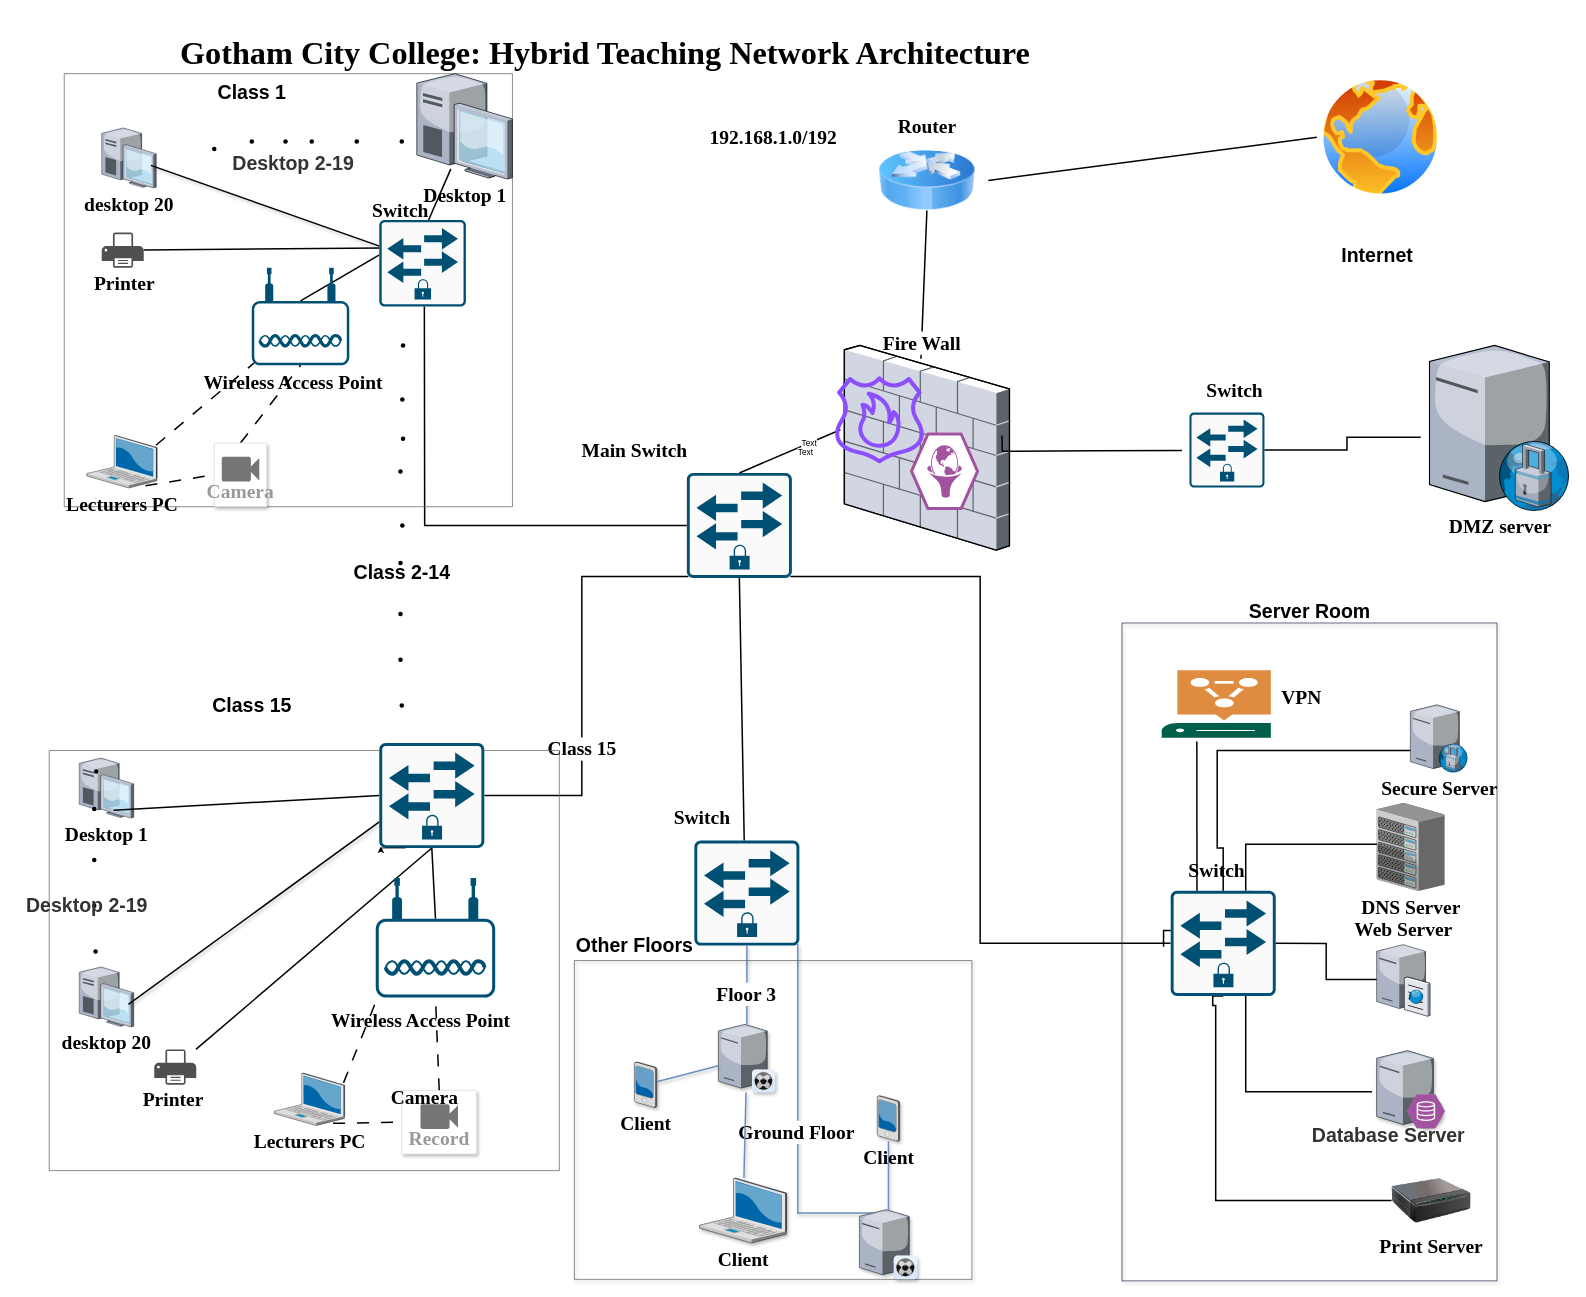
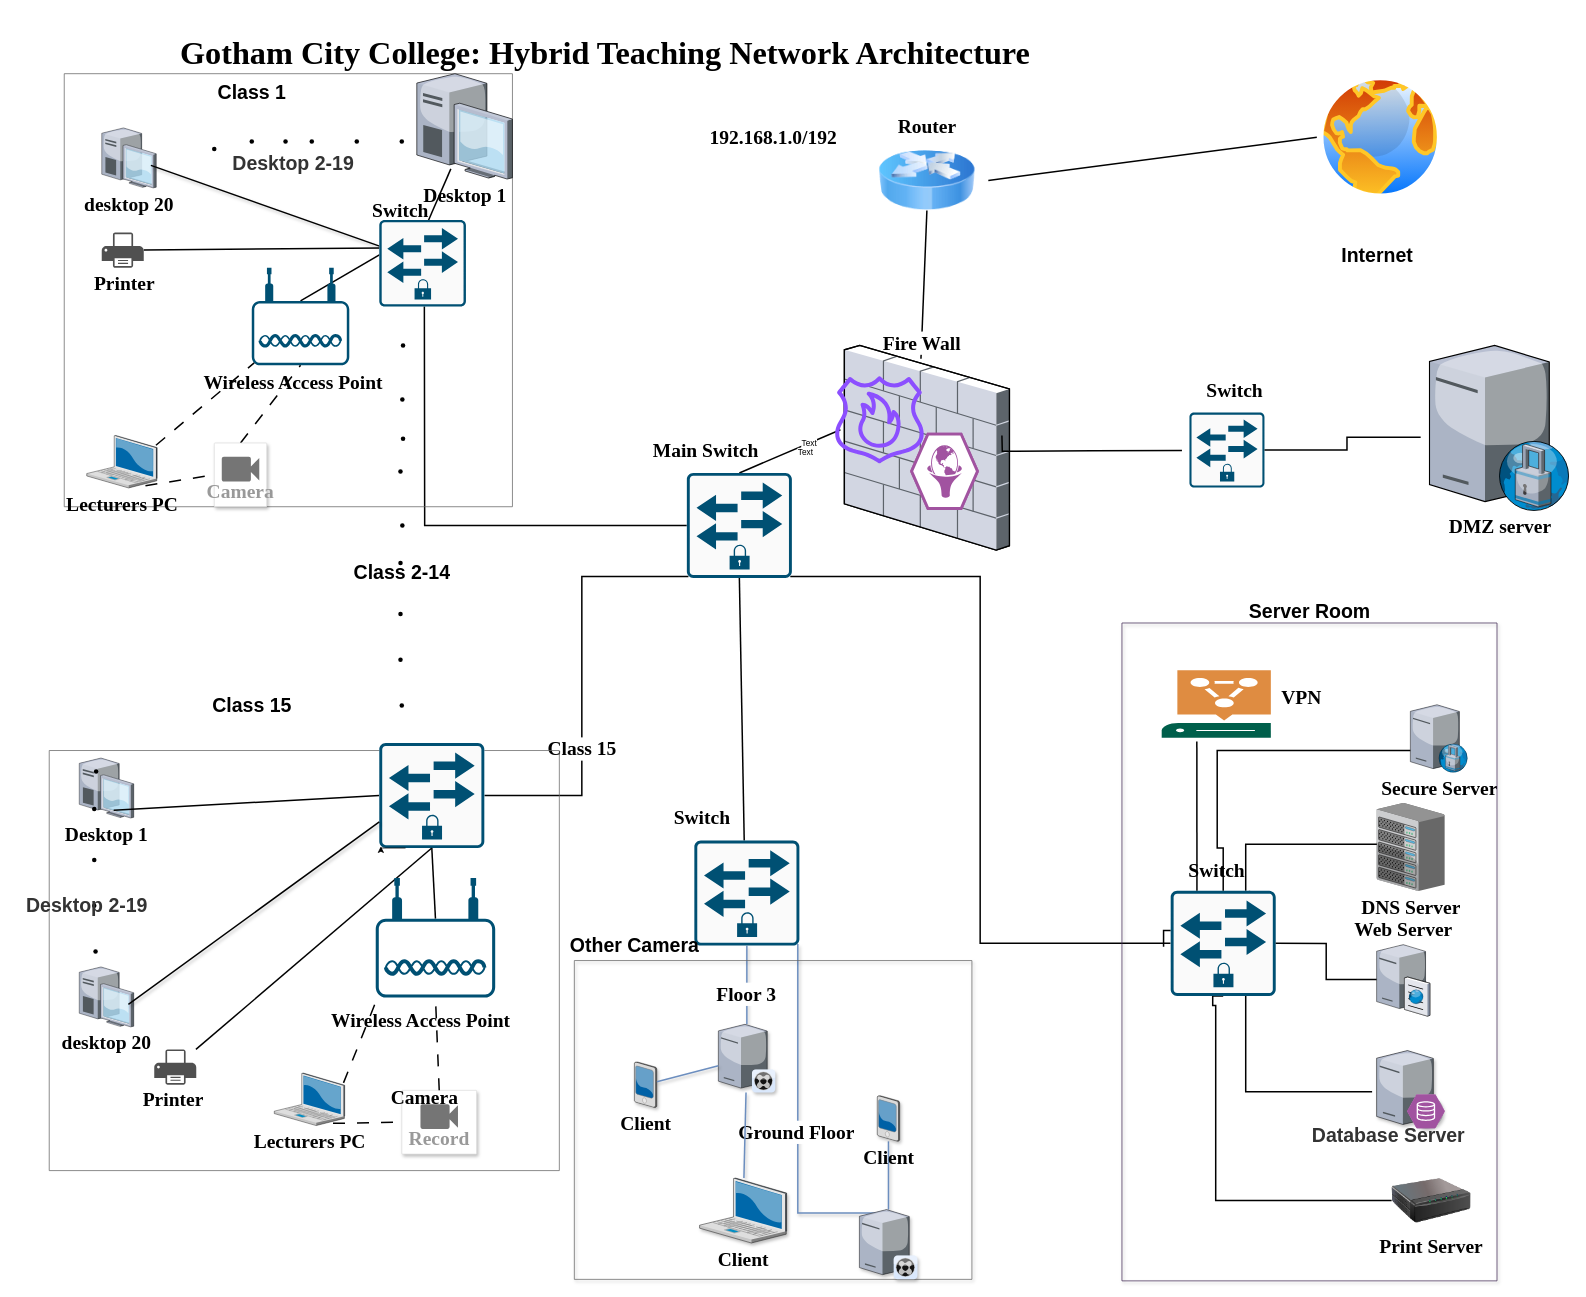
(634, 450) -> (705, 450)
(635, 945) -> (635, 945)
